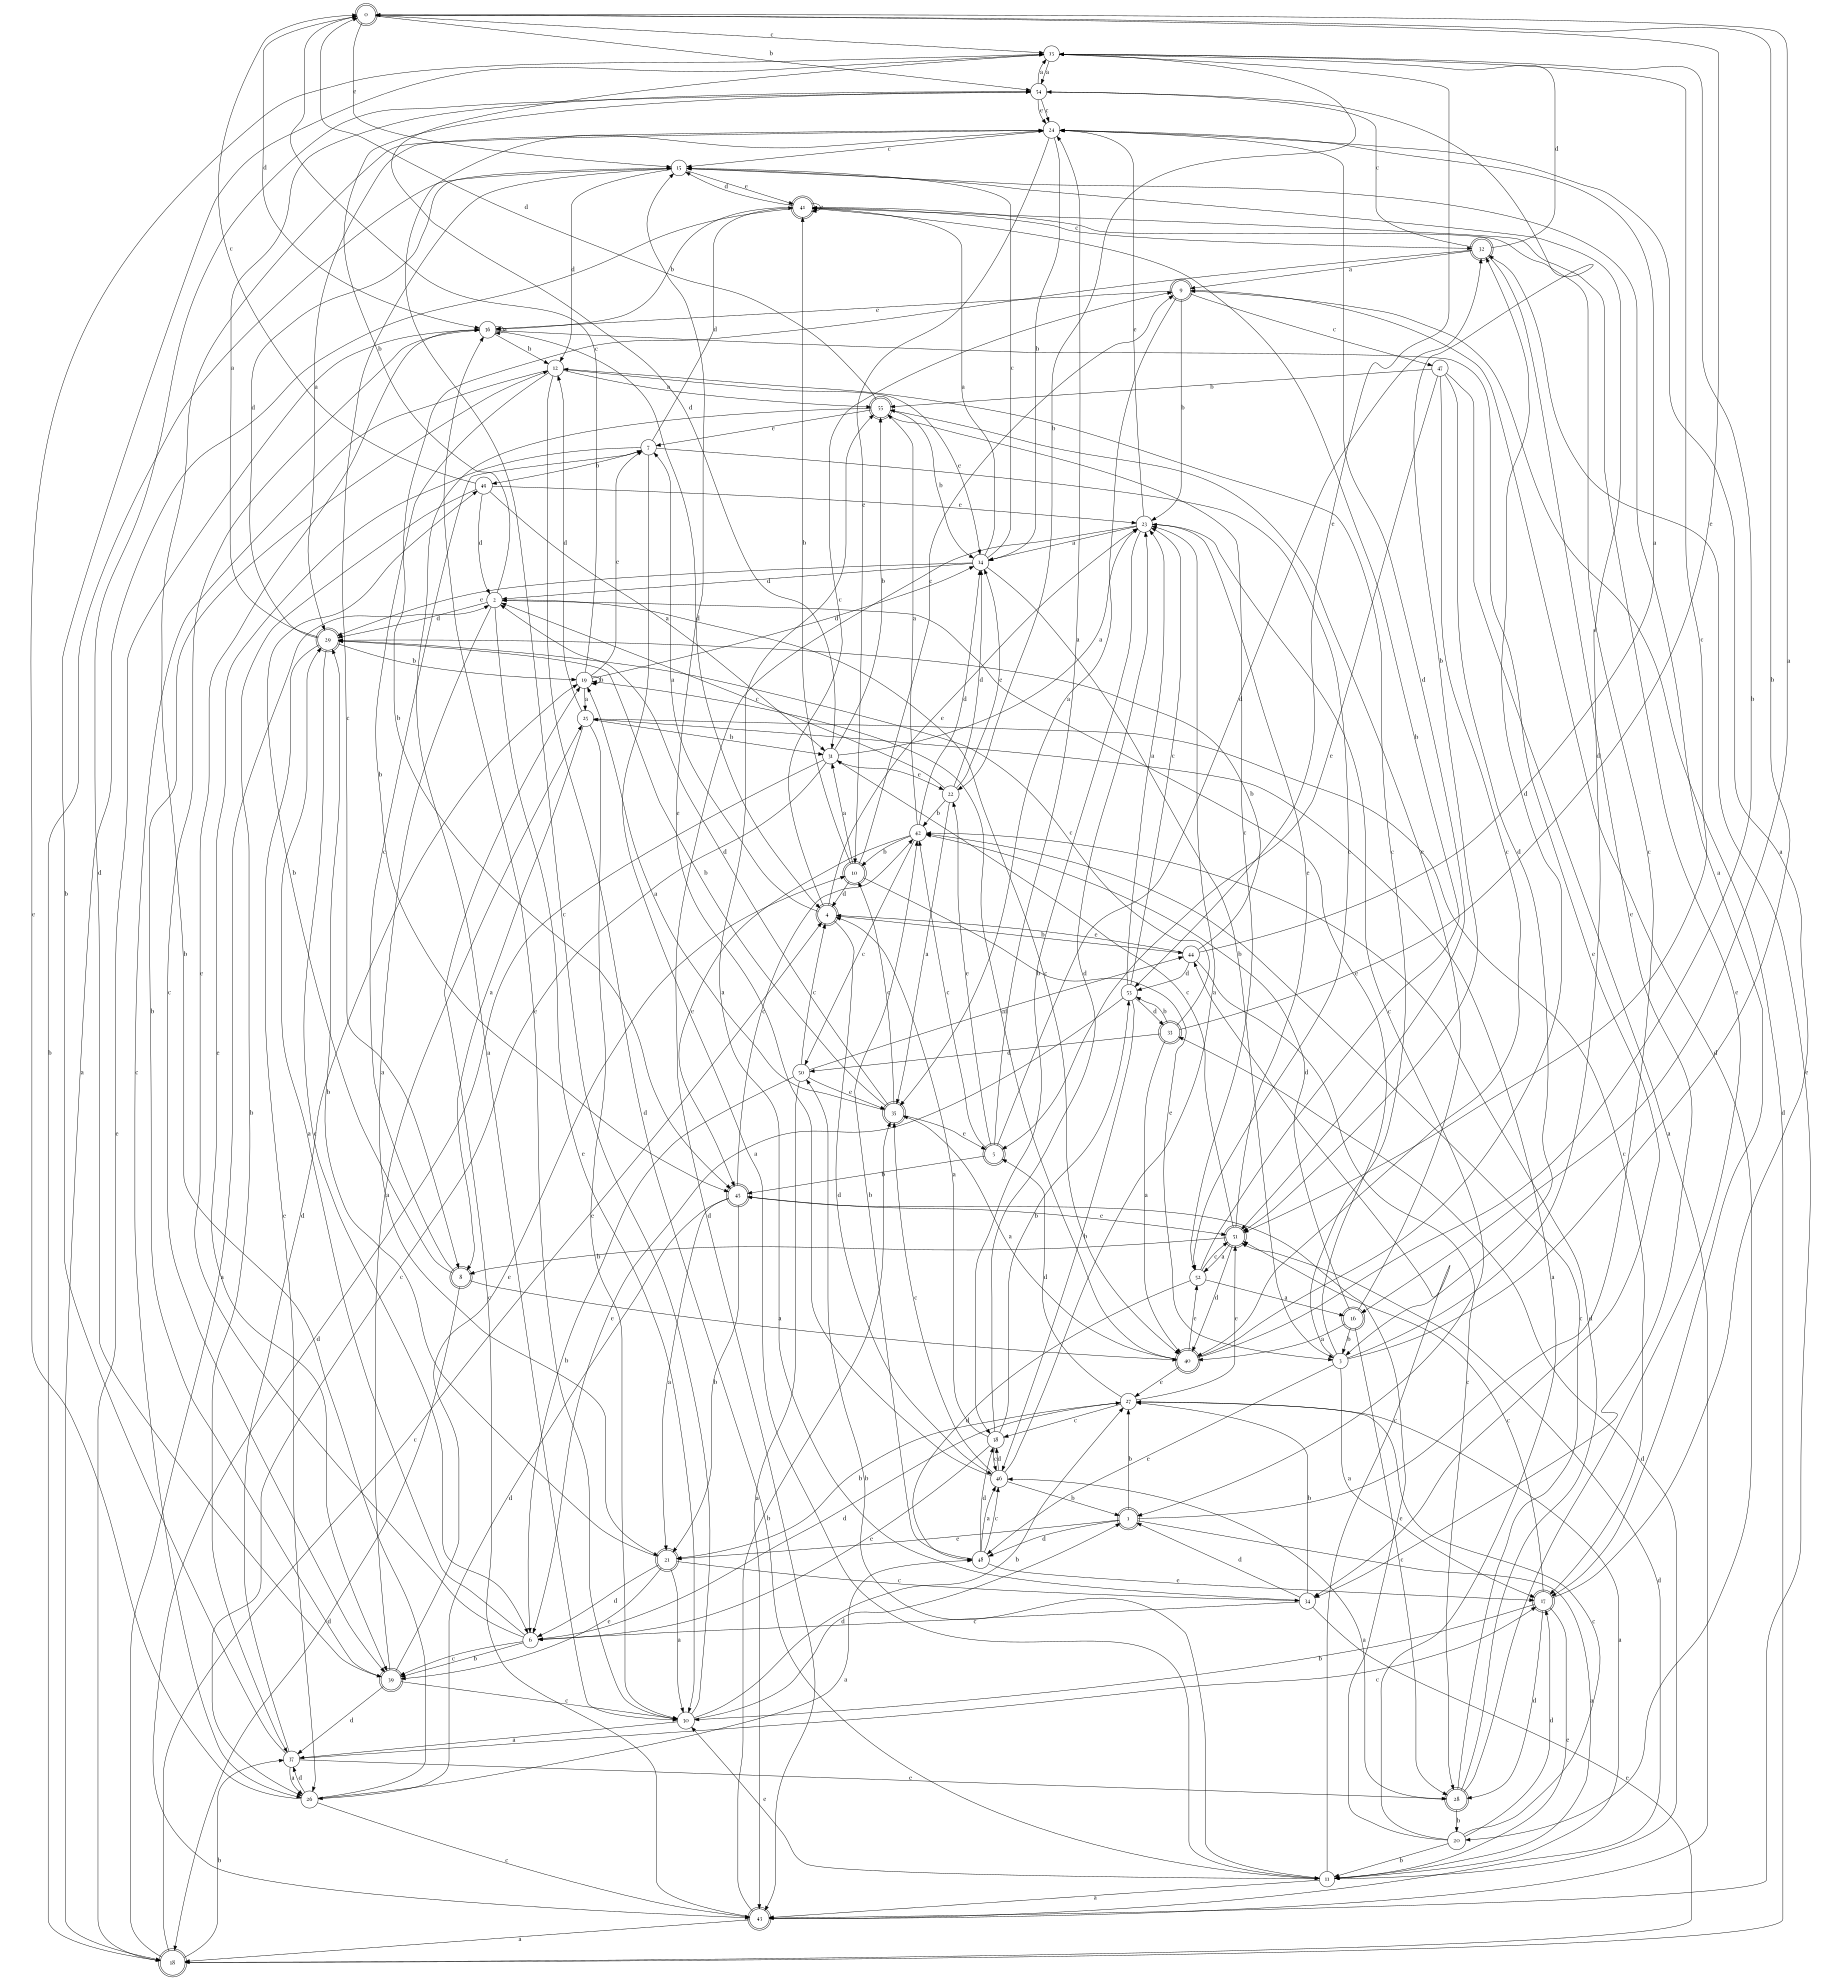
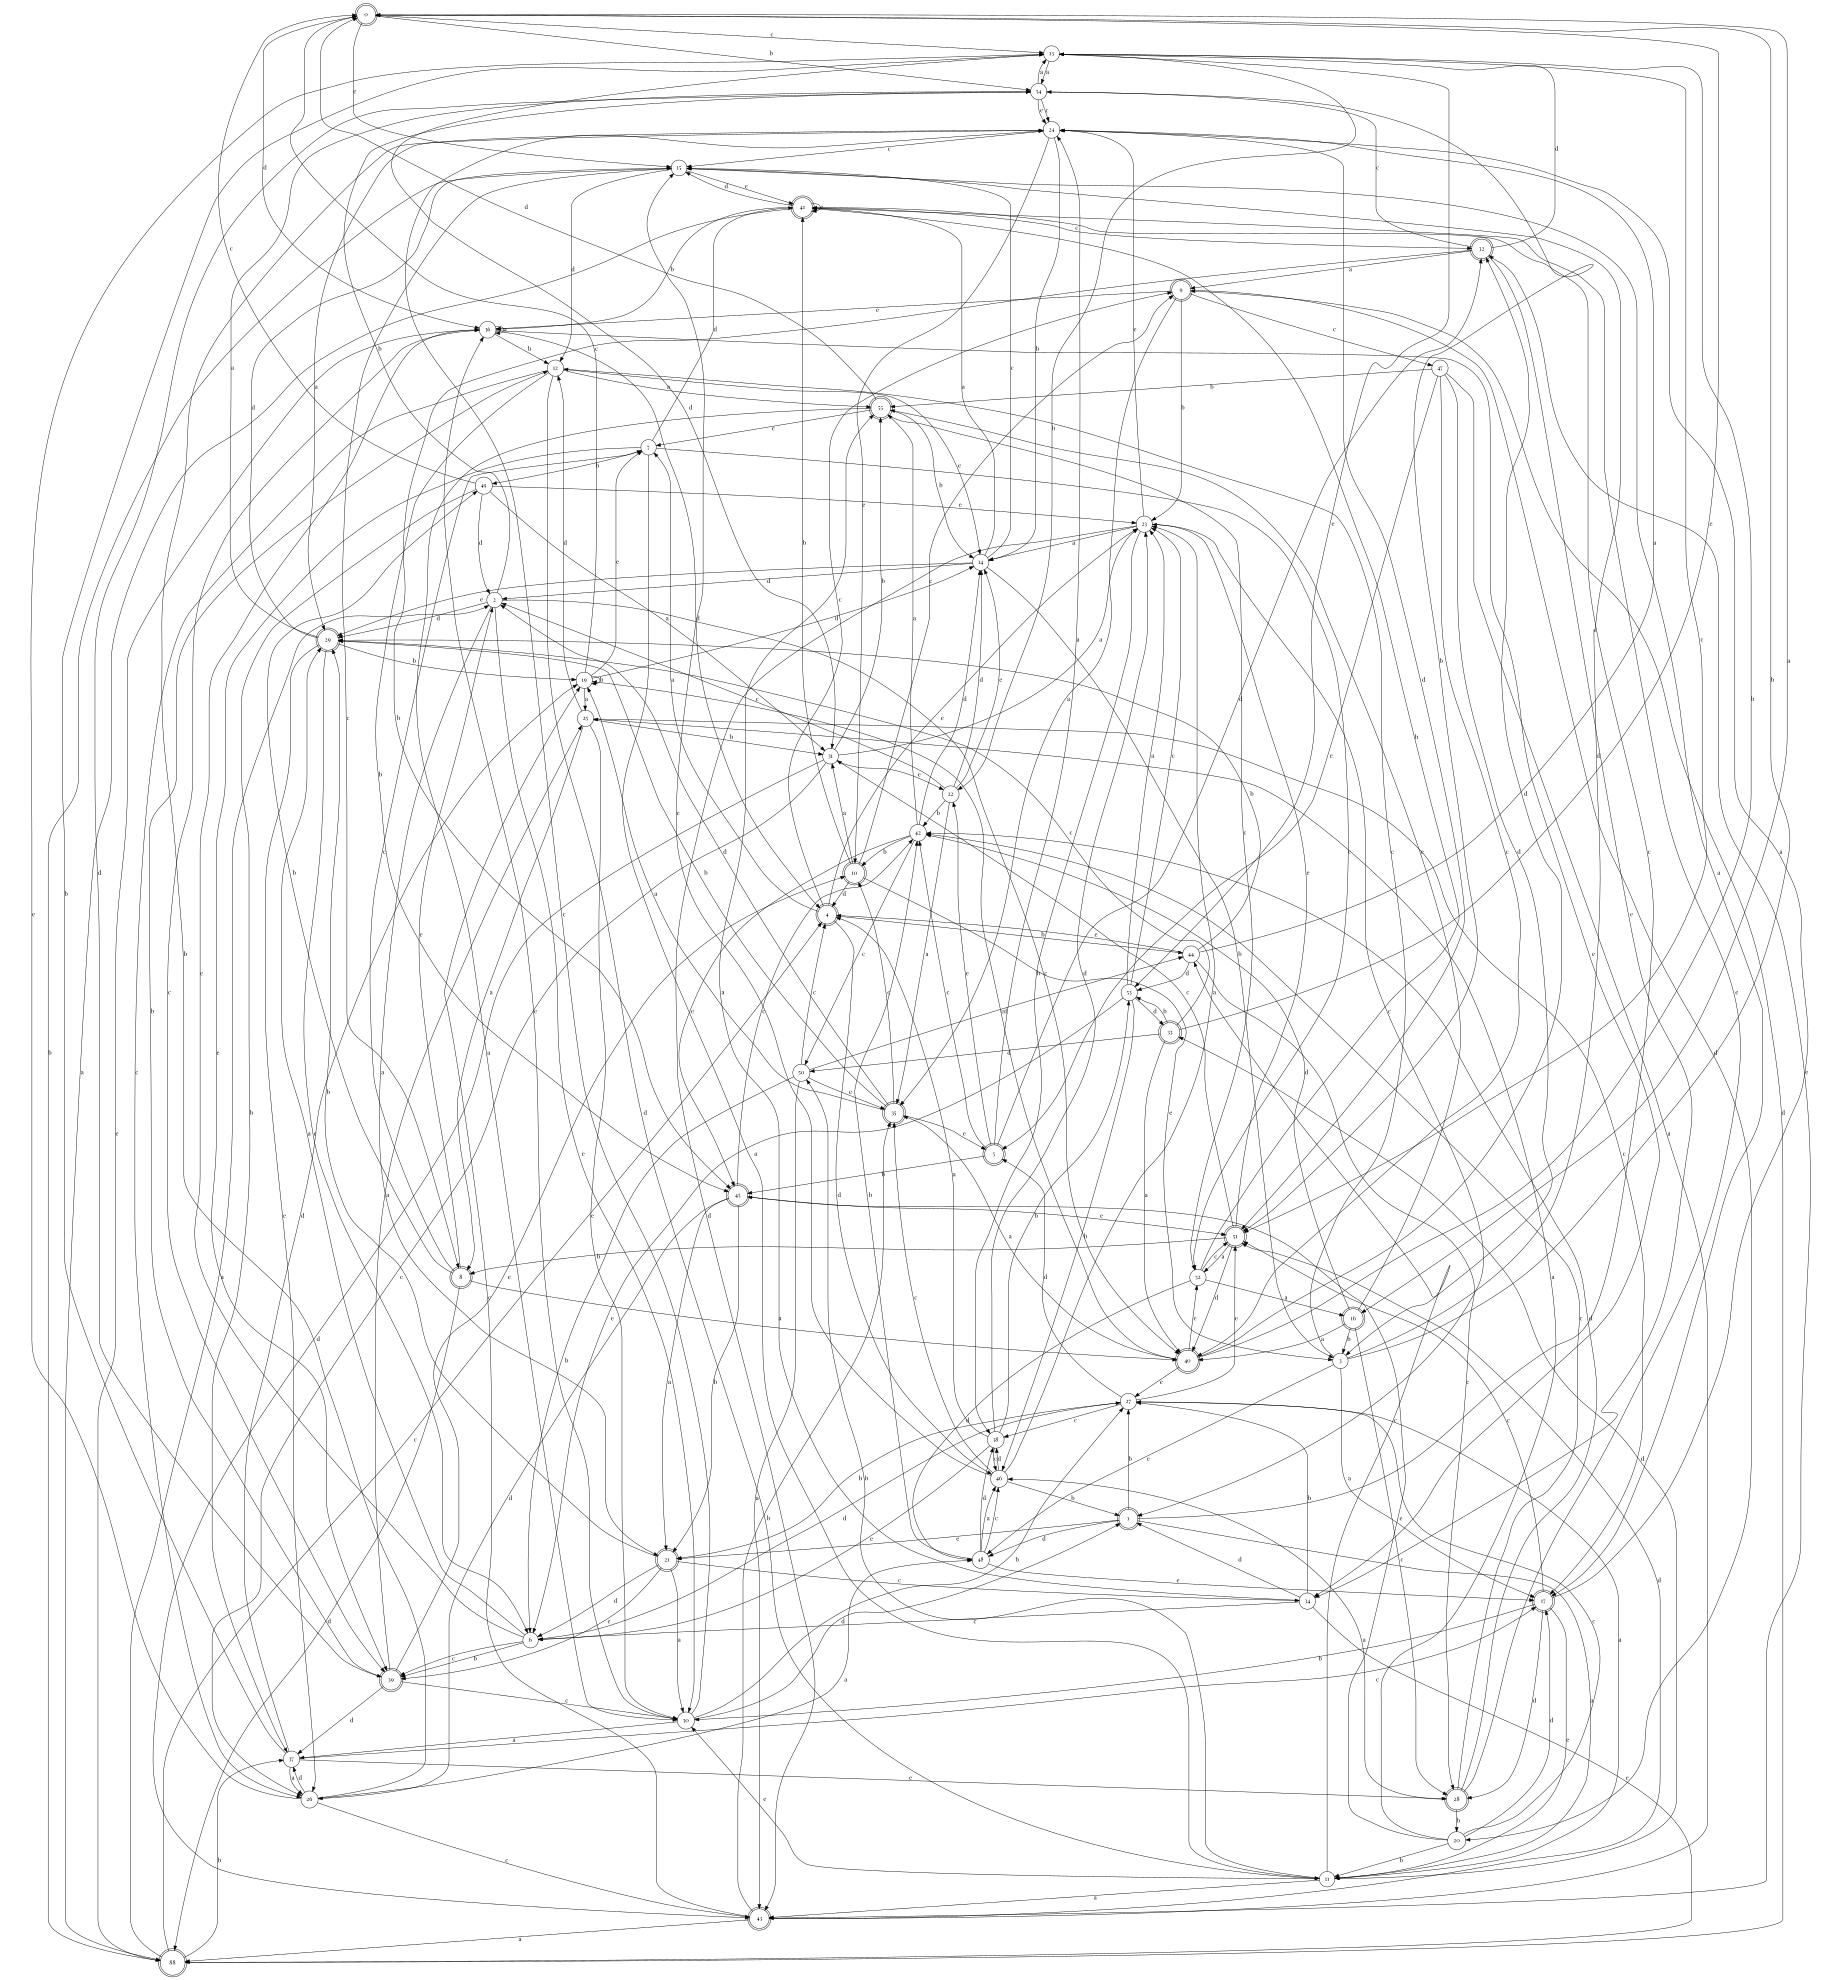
(1157, 772) -> (420, 954)
(173, 1963) -> (173, 1963)
